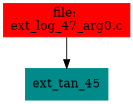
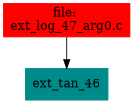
(67, 84) -> (67, 84)
